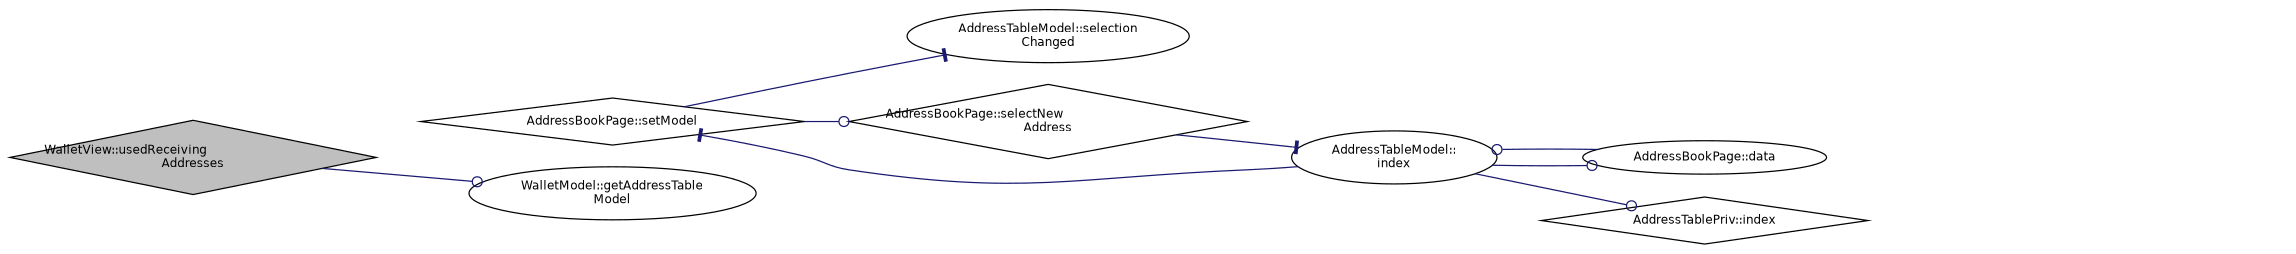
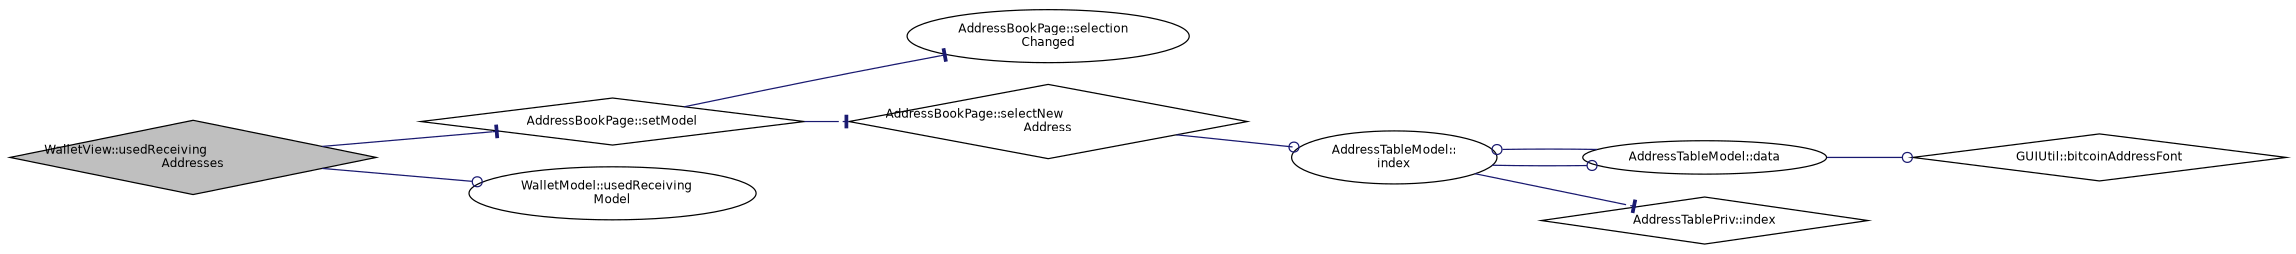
(1048, 36) -> (1048, 36)
(822, 122) -> (822, 122)
(1234, 141) -> (1234, 141)
(1705, 157) -> (1705, 157)
none -> (2099, 157)
(999, 183) -> (407, 139)
(1550, 189) -> (1550, 189)
(613, 193) -> (613, 193)
